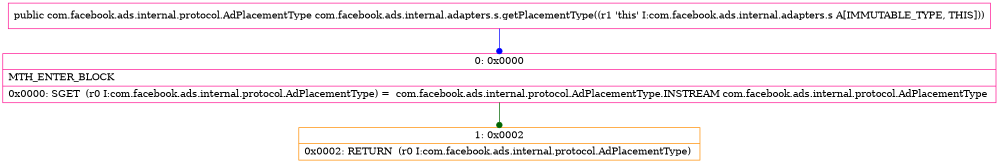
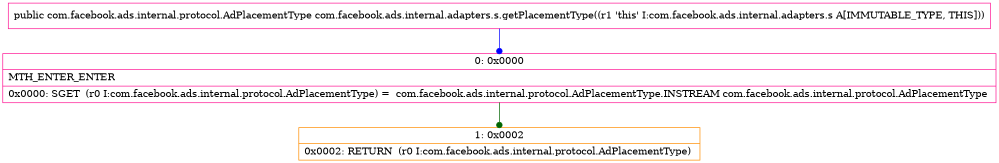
(62, 77) -> (62, 77)
